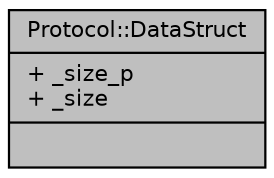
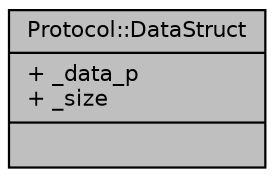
(81, 74) -> (83, 74)
